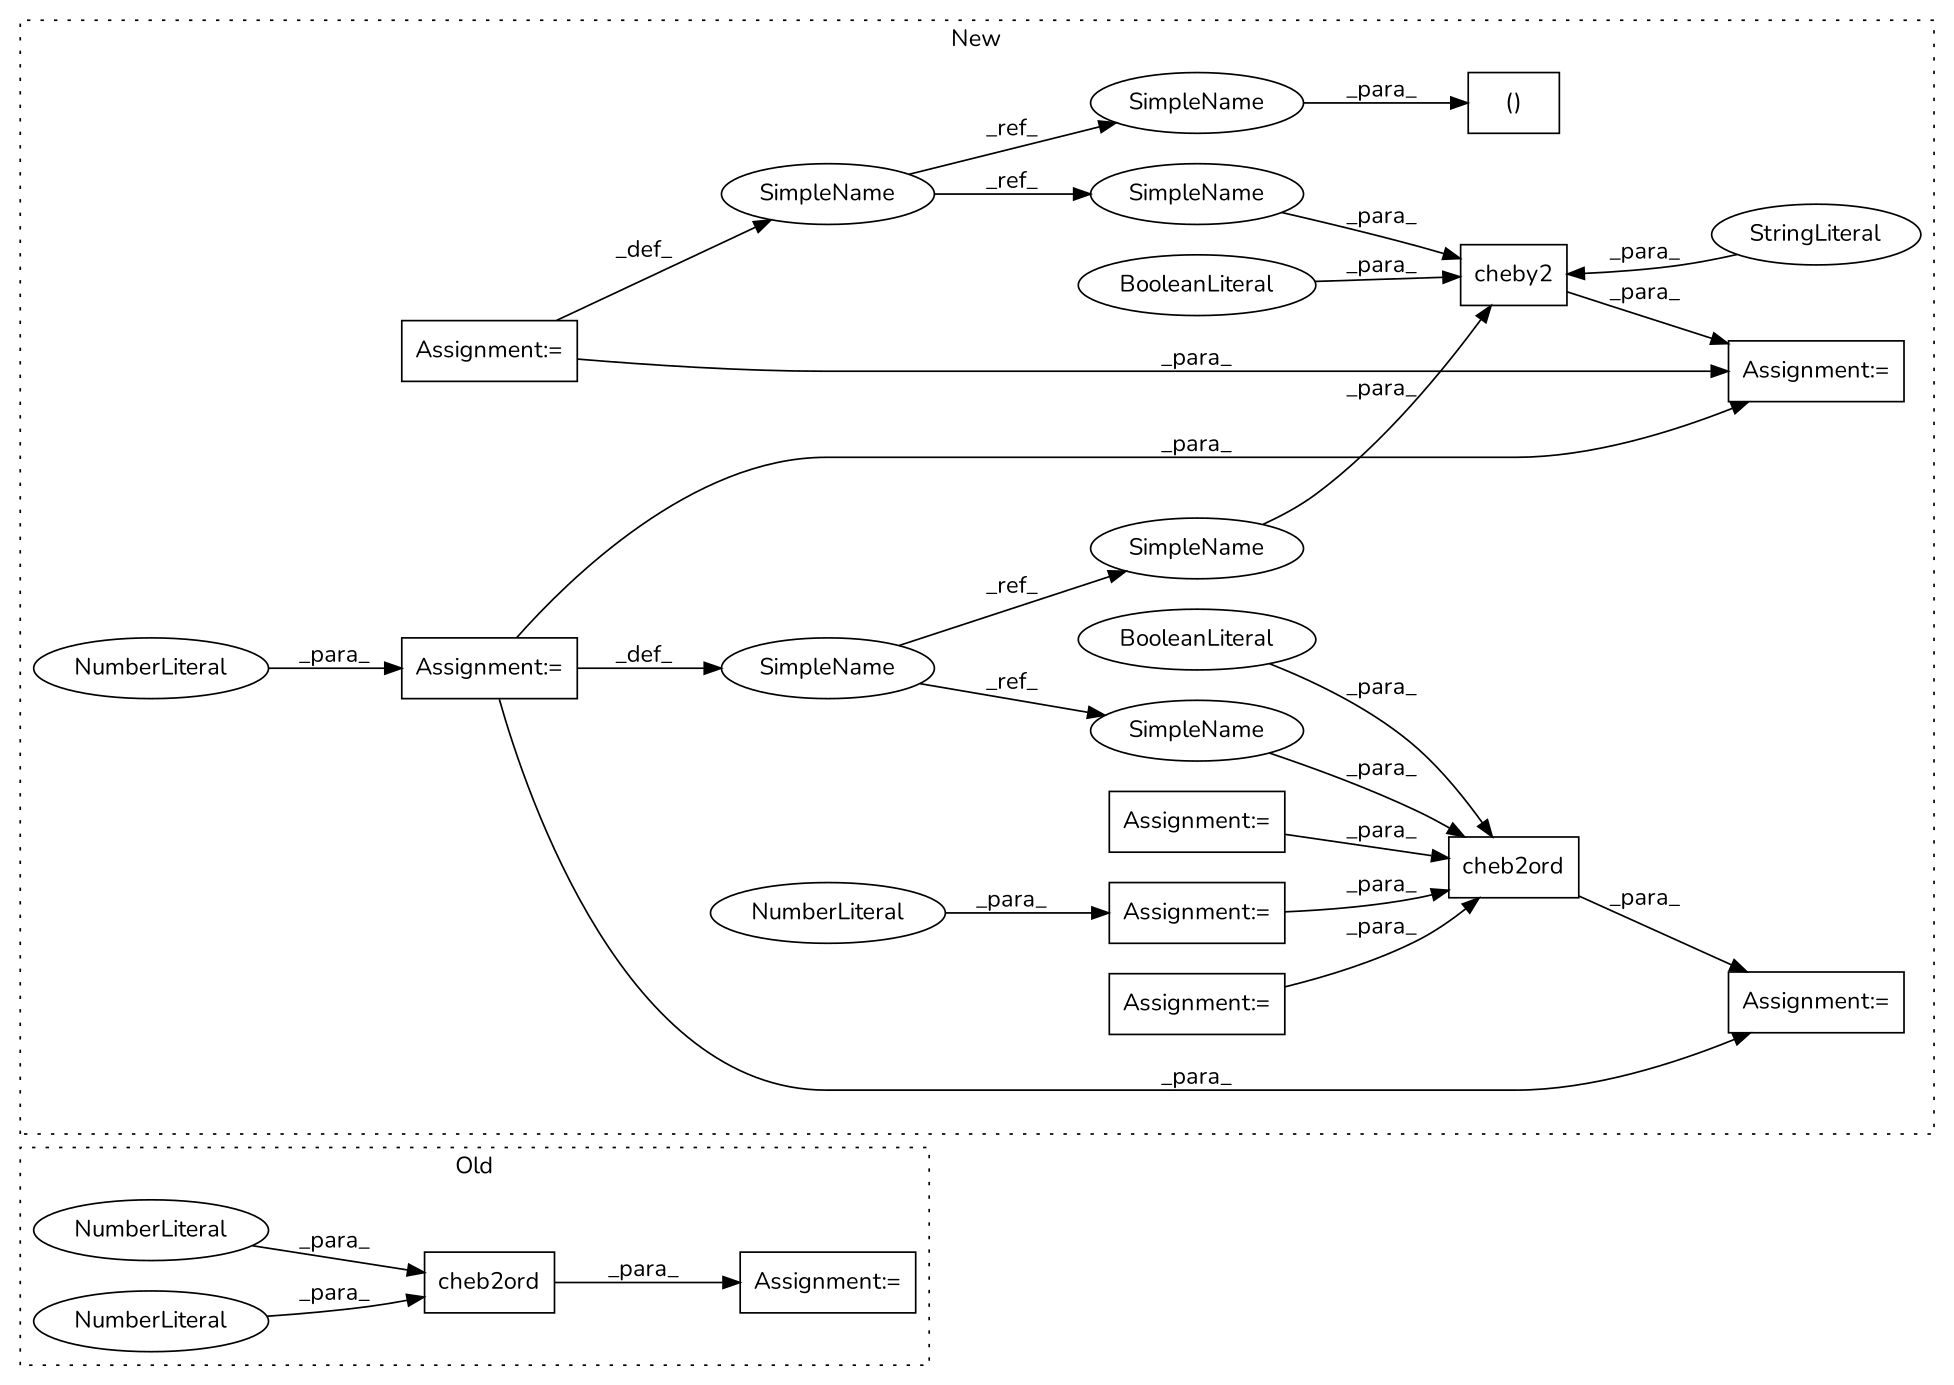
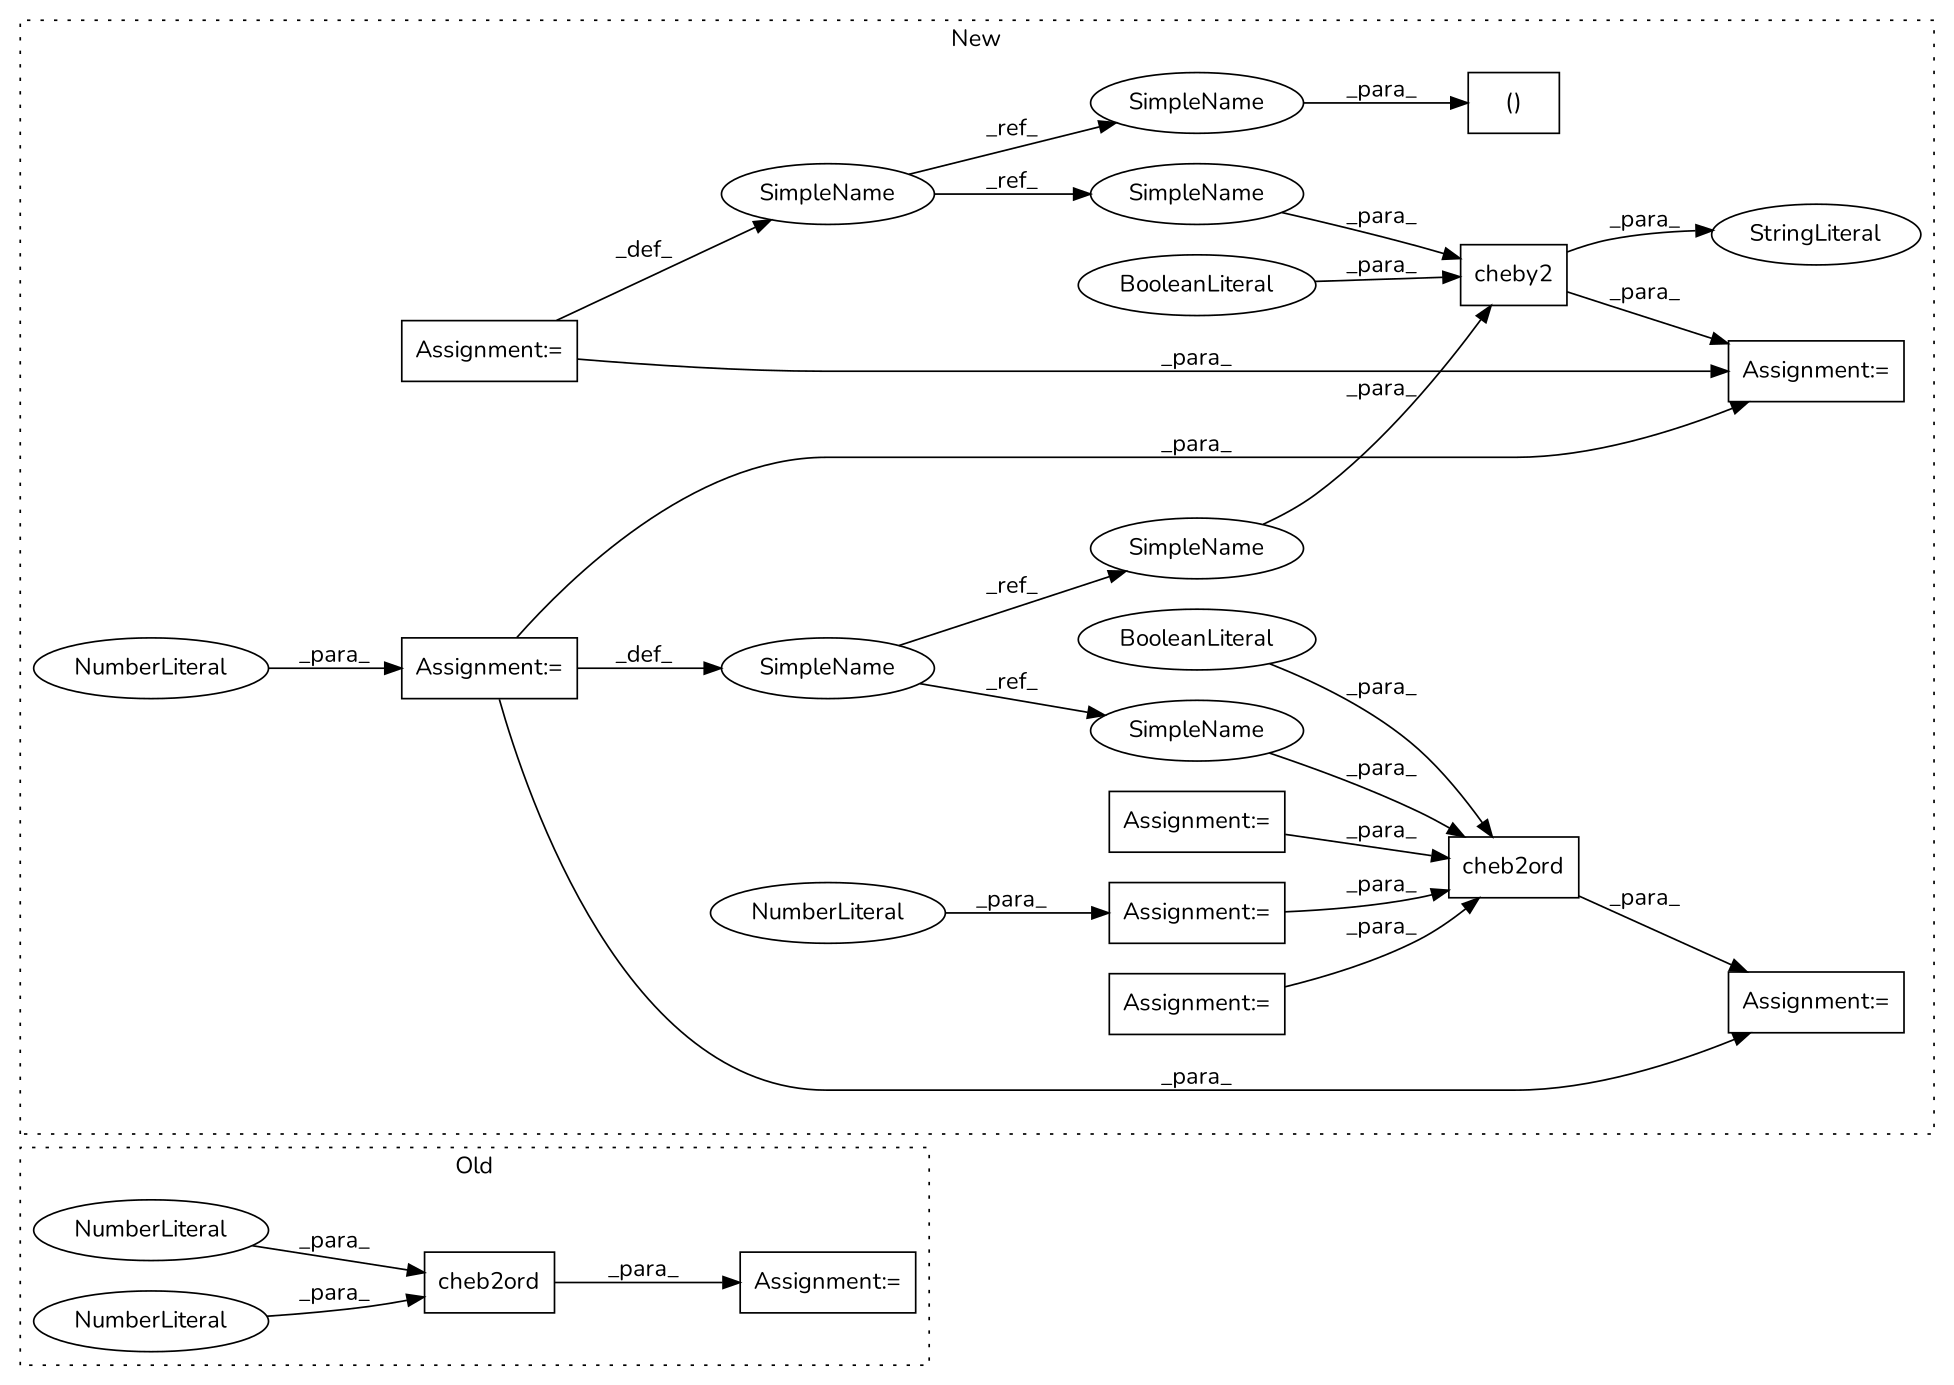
(1661, 268) -> (1630, 236)
